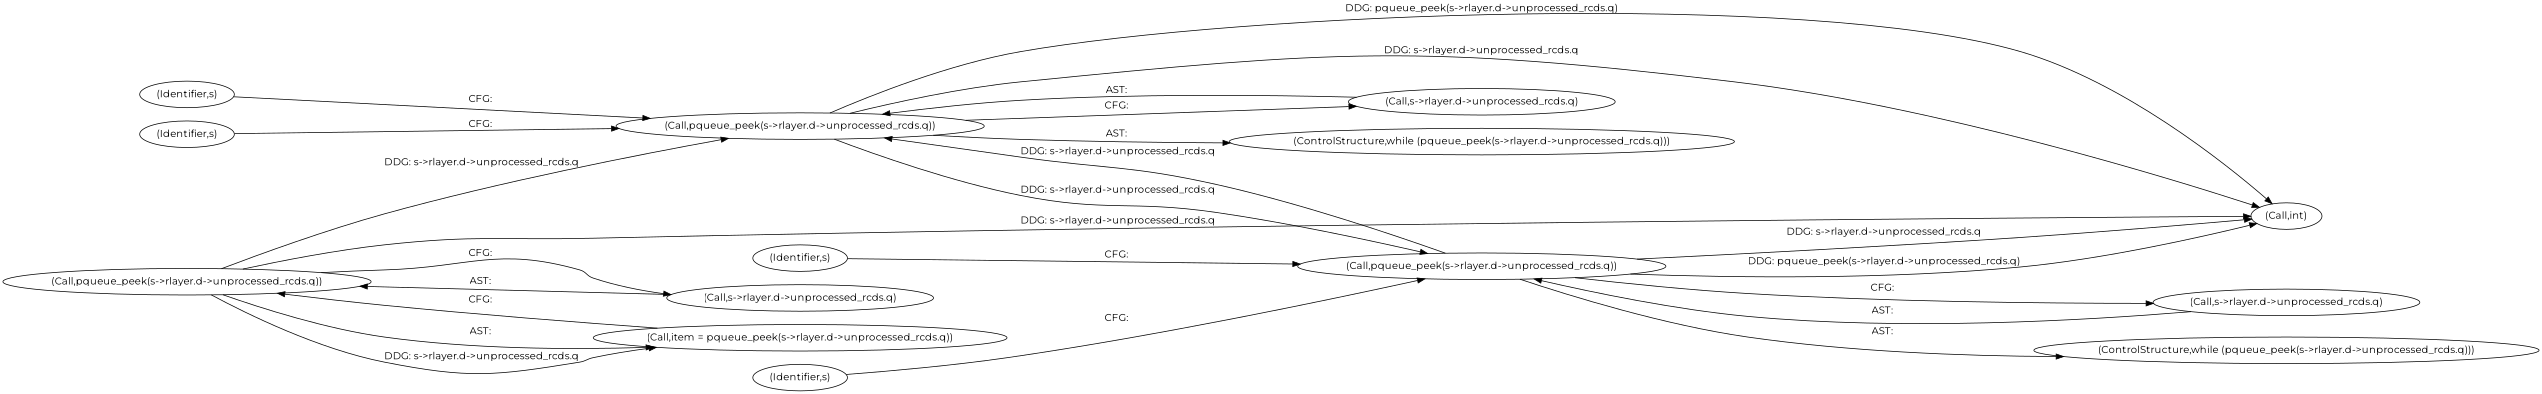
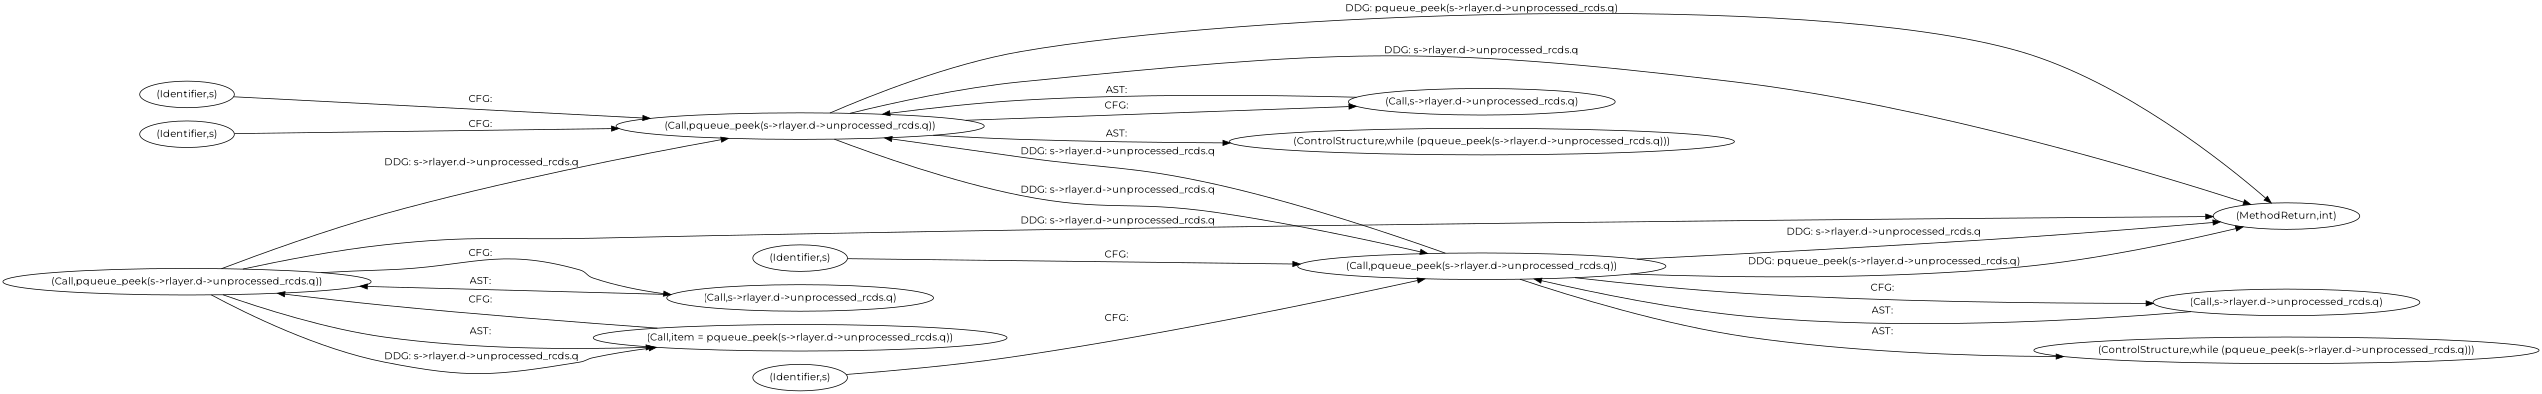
(2286, 216) -> (2286, 216)
